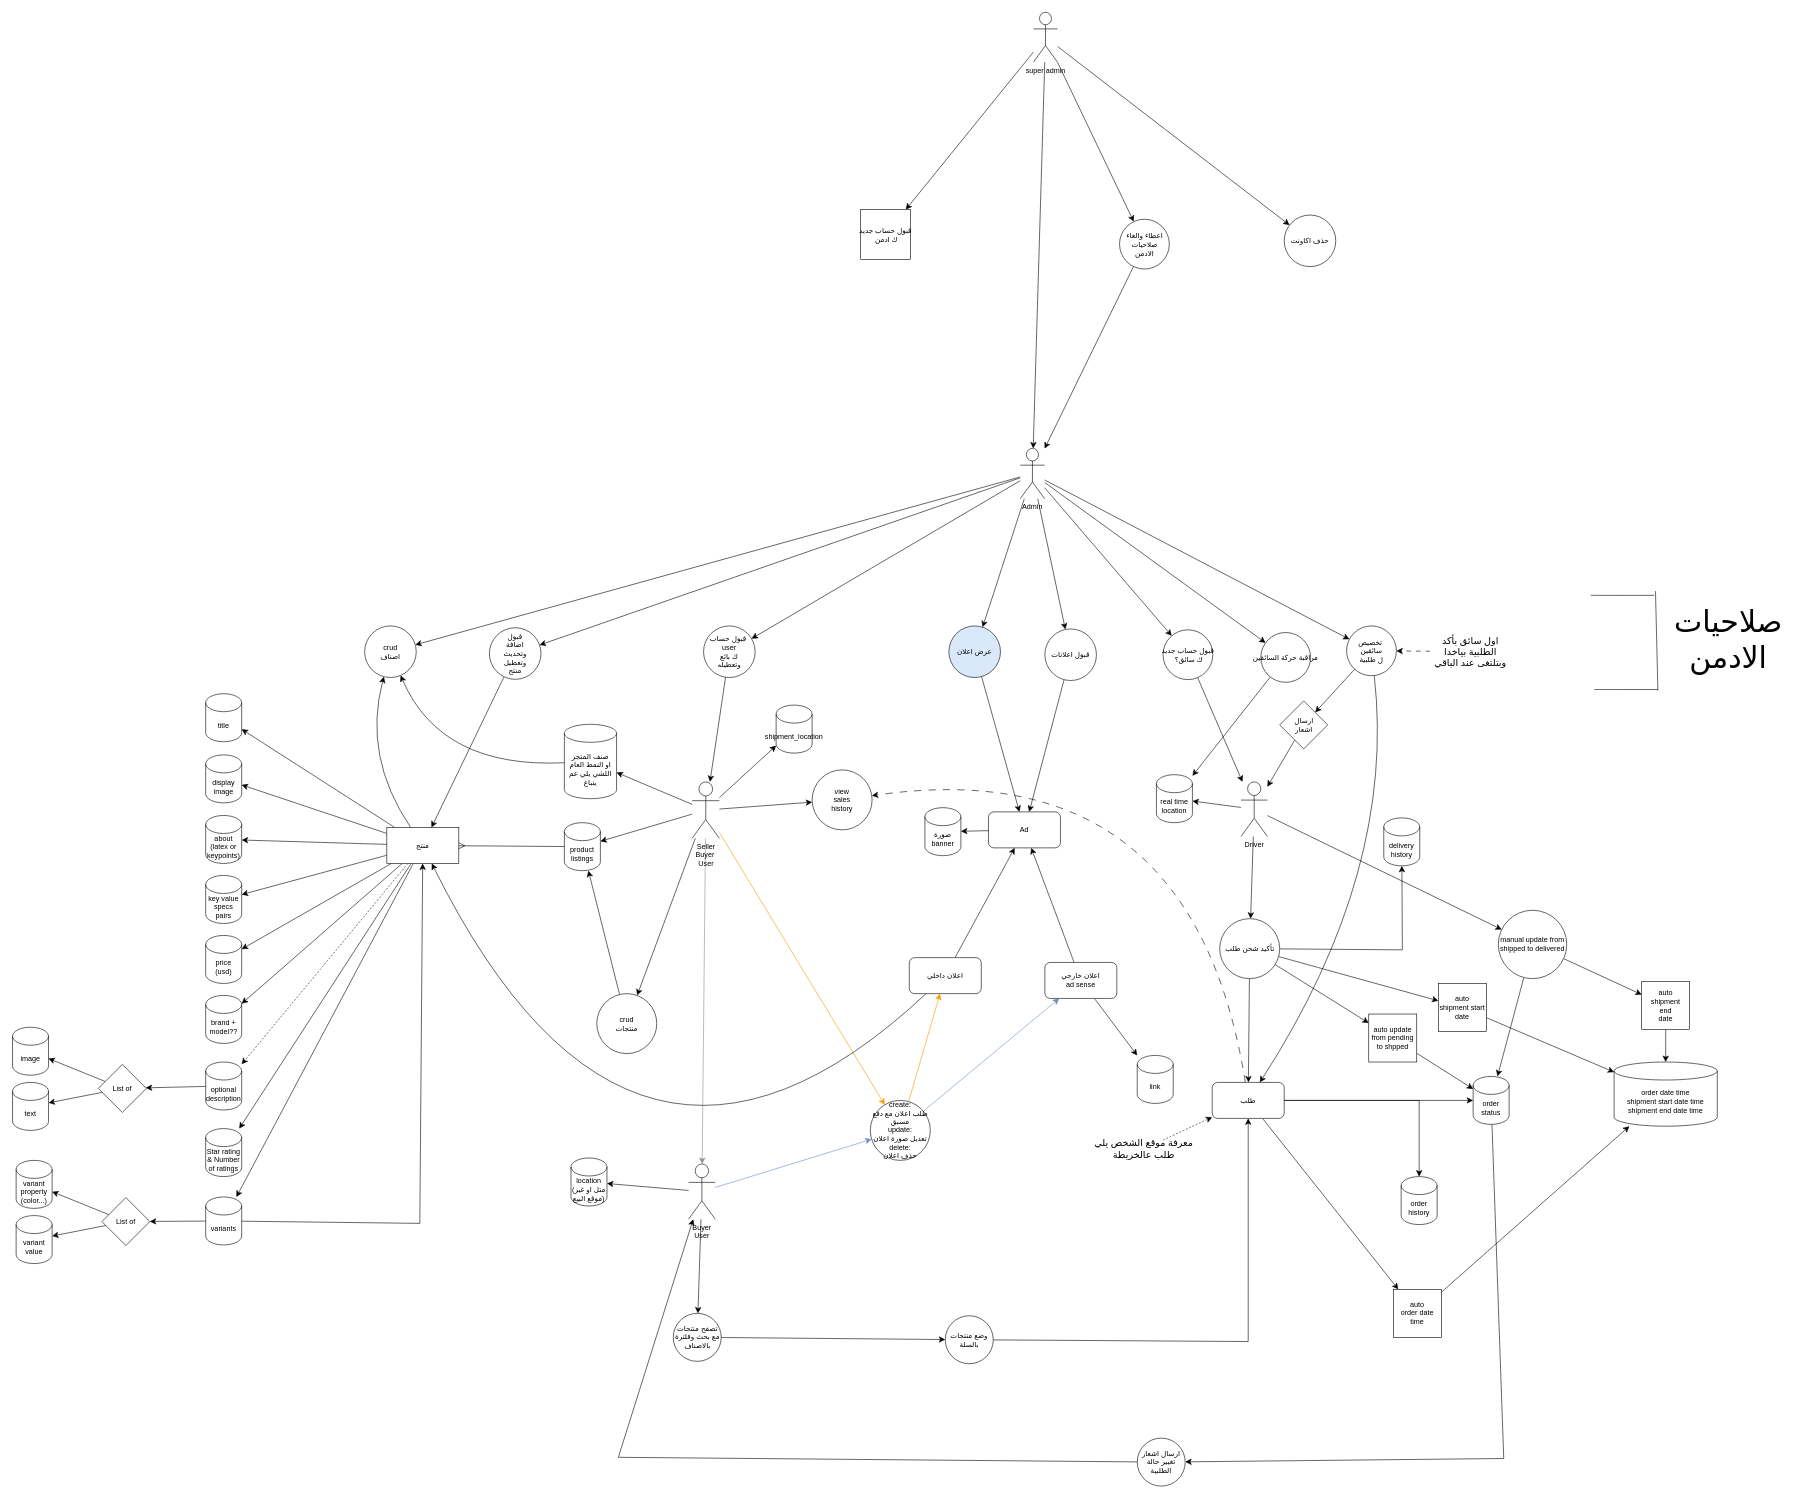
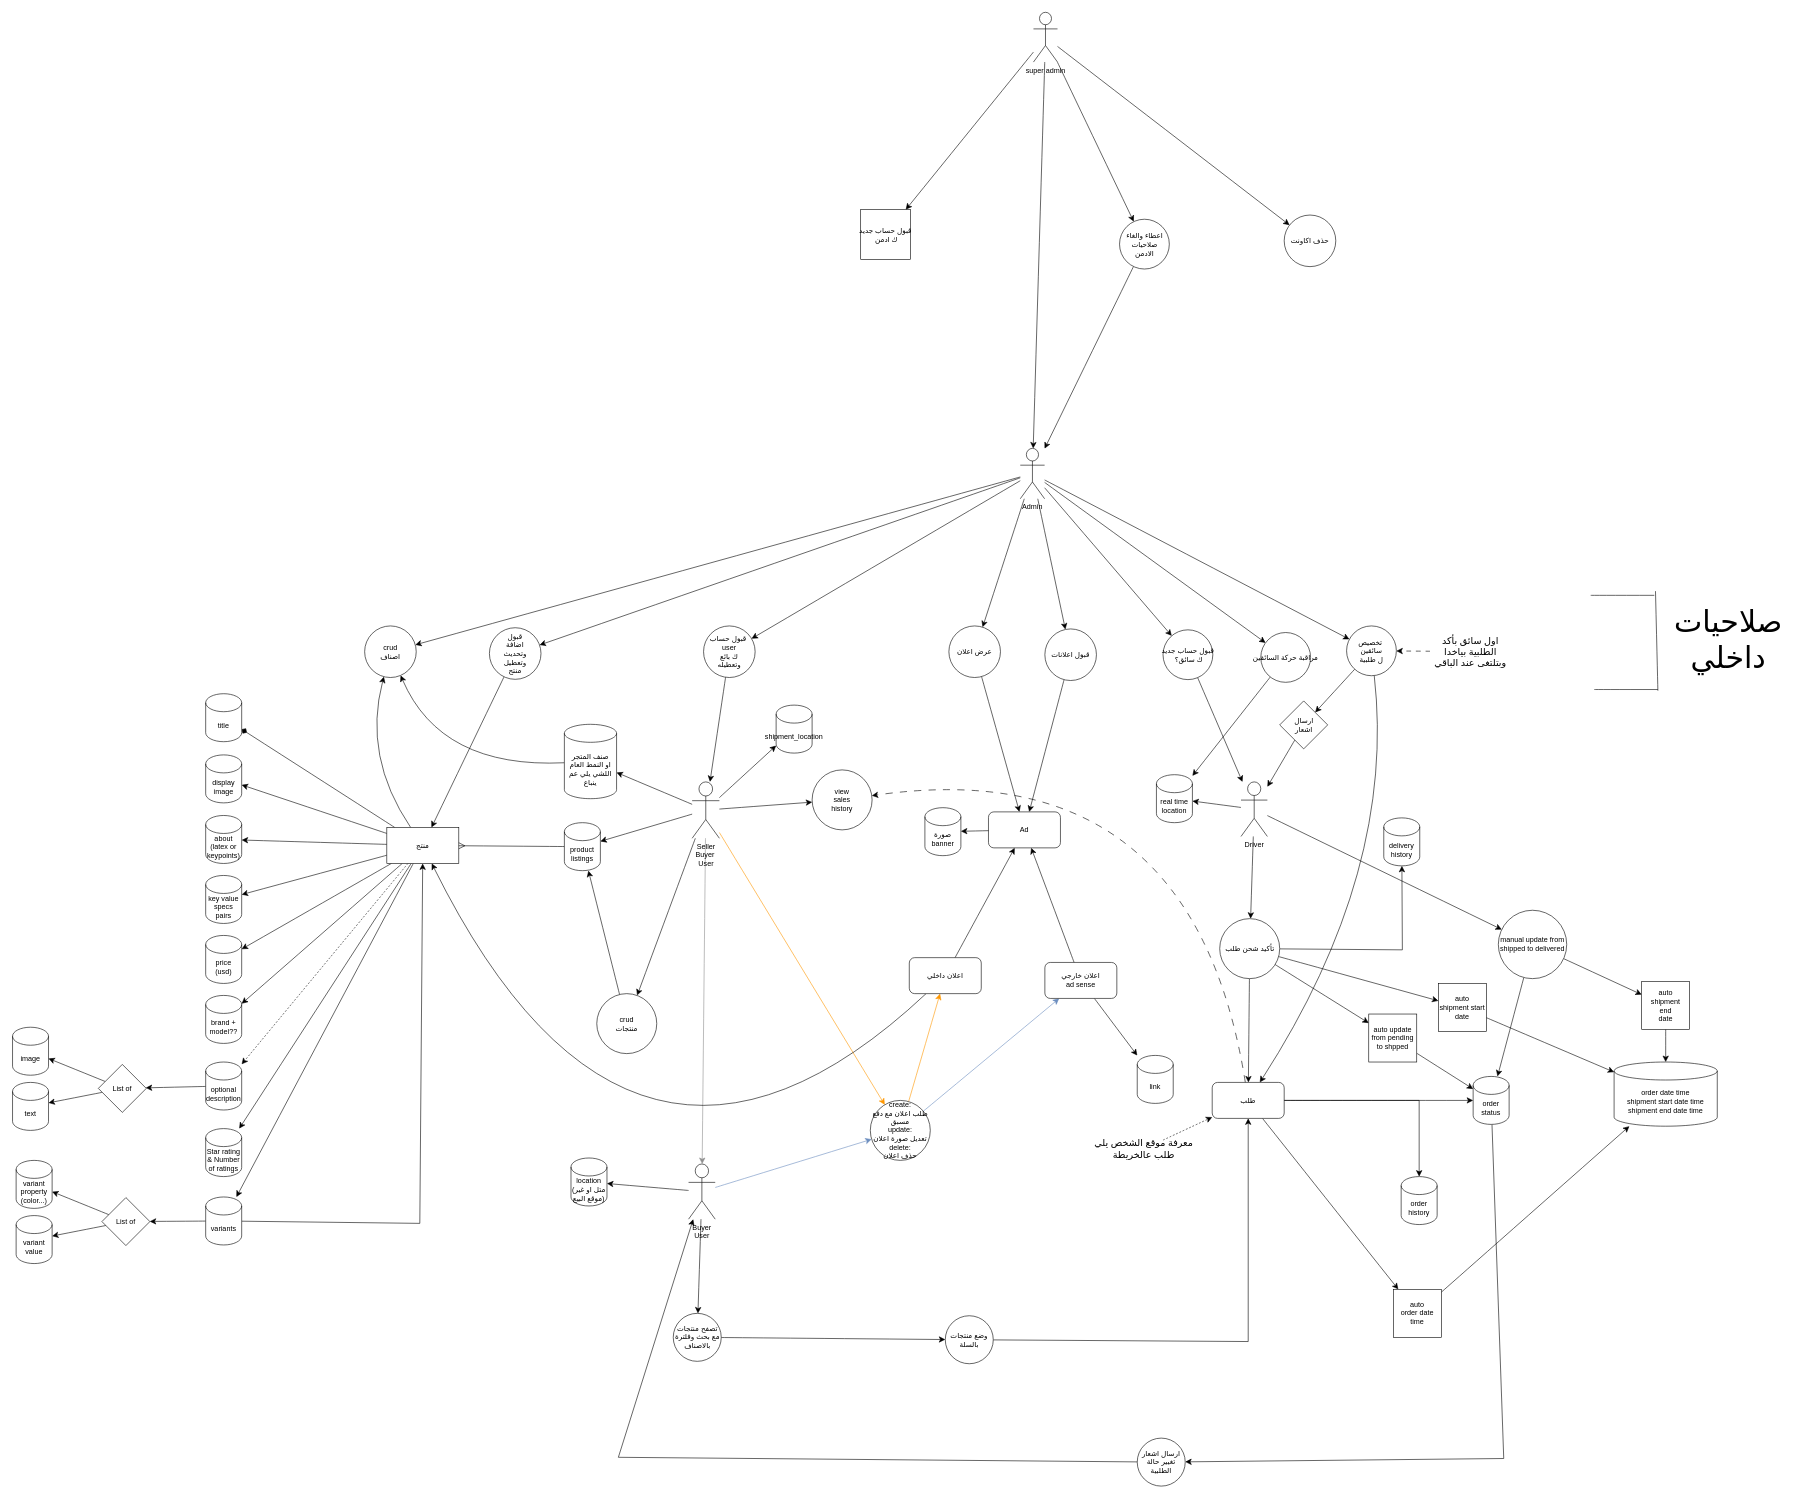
(1729, 639) -> (1729, 639)
(975, 652) -> (975, 652)
(246, 733) -> (247, 733)
